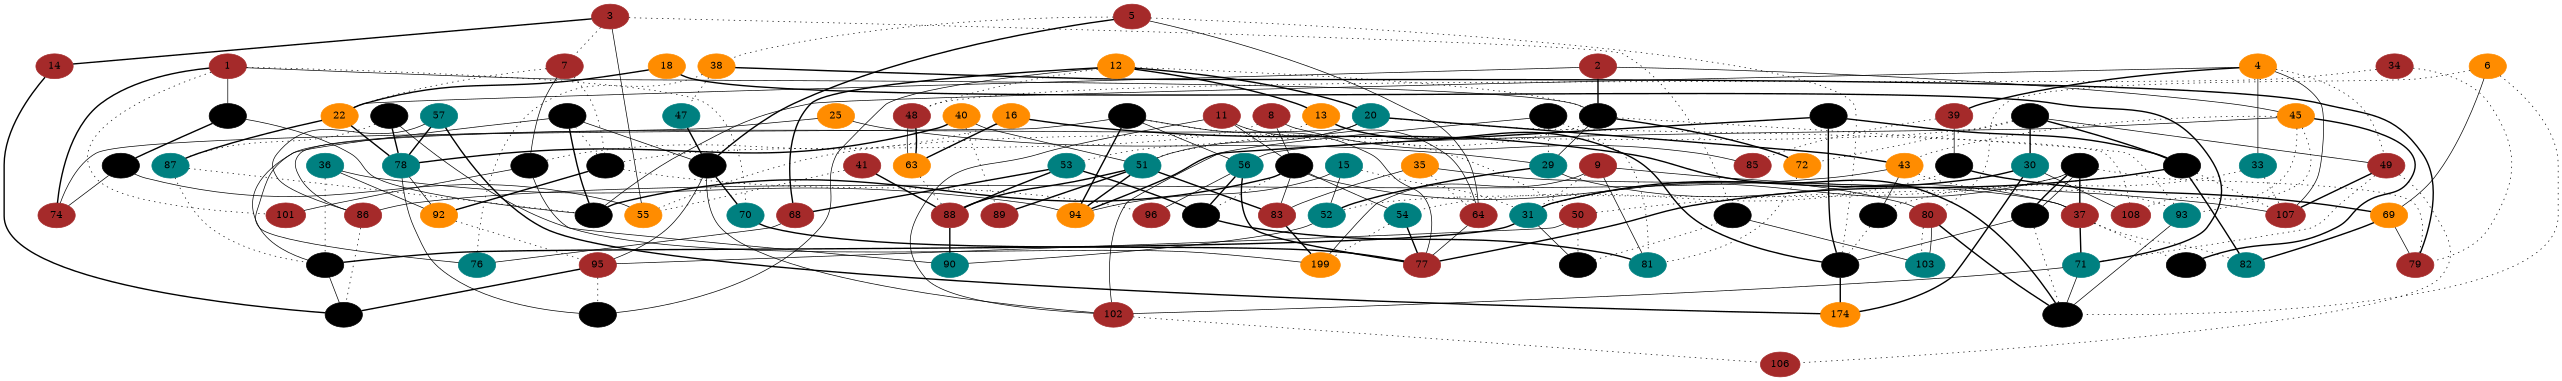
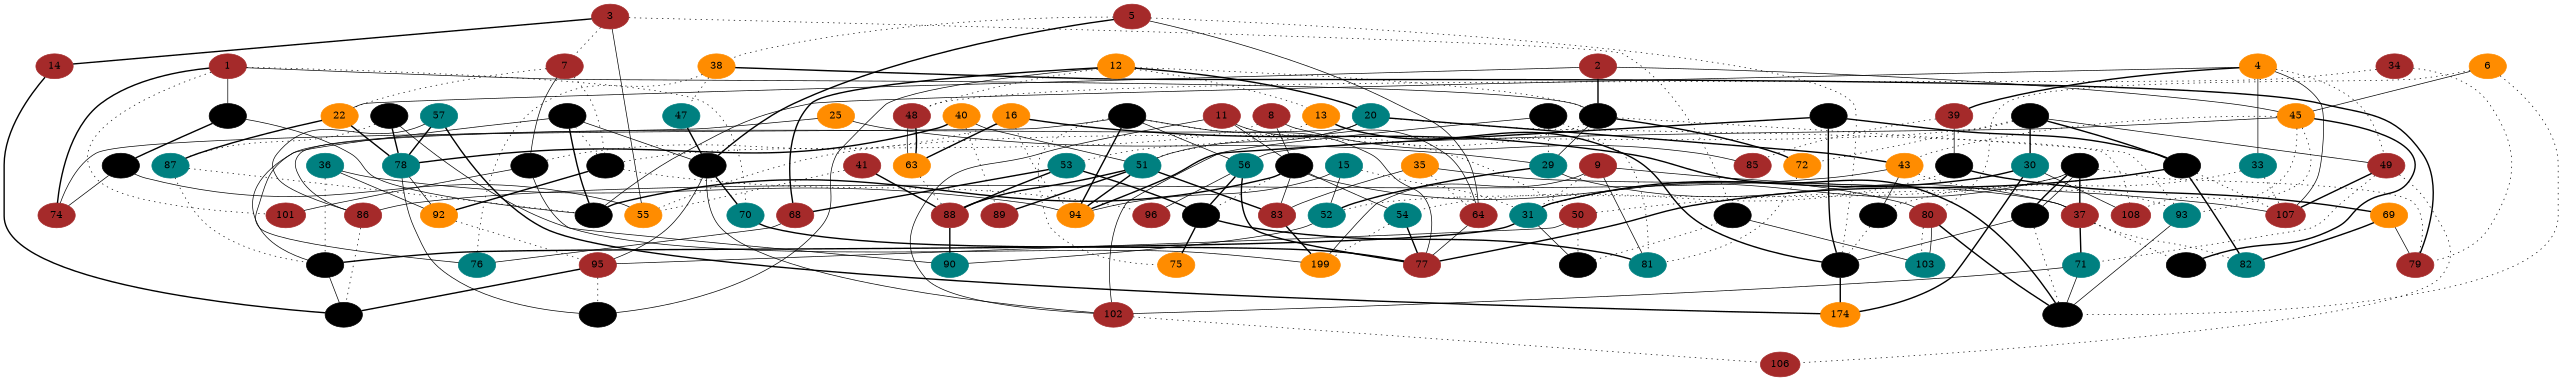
(667, 66) -> none
(1222, 84) -> (1265, 94)
(2453, 149) -> (2392, 91)
none -> (1034, 165)
none -> (1176, 265)
